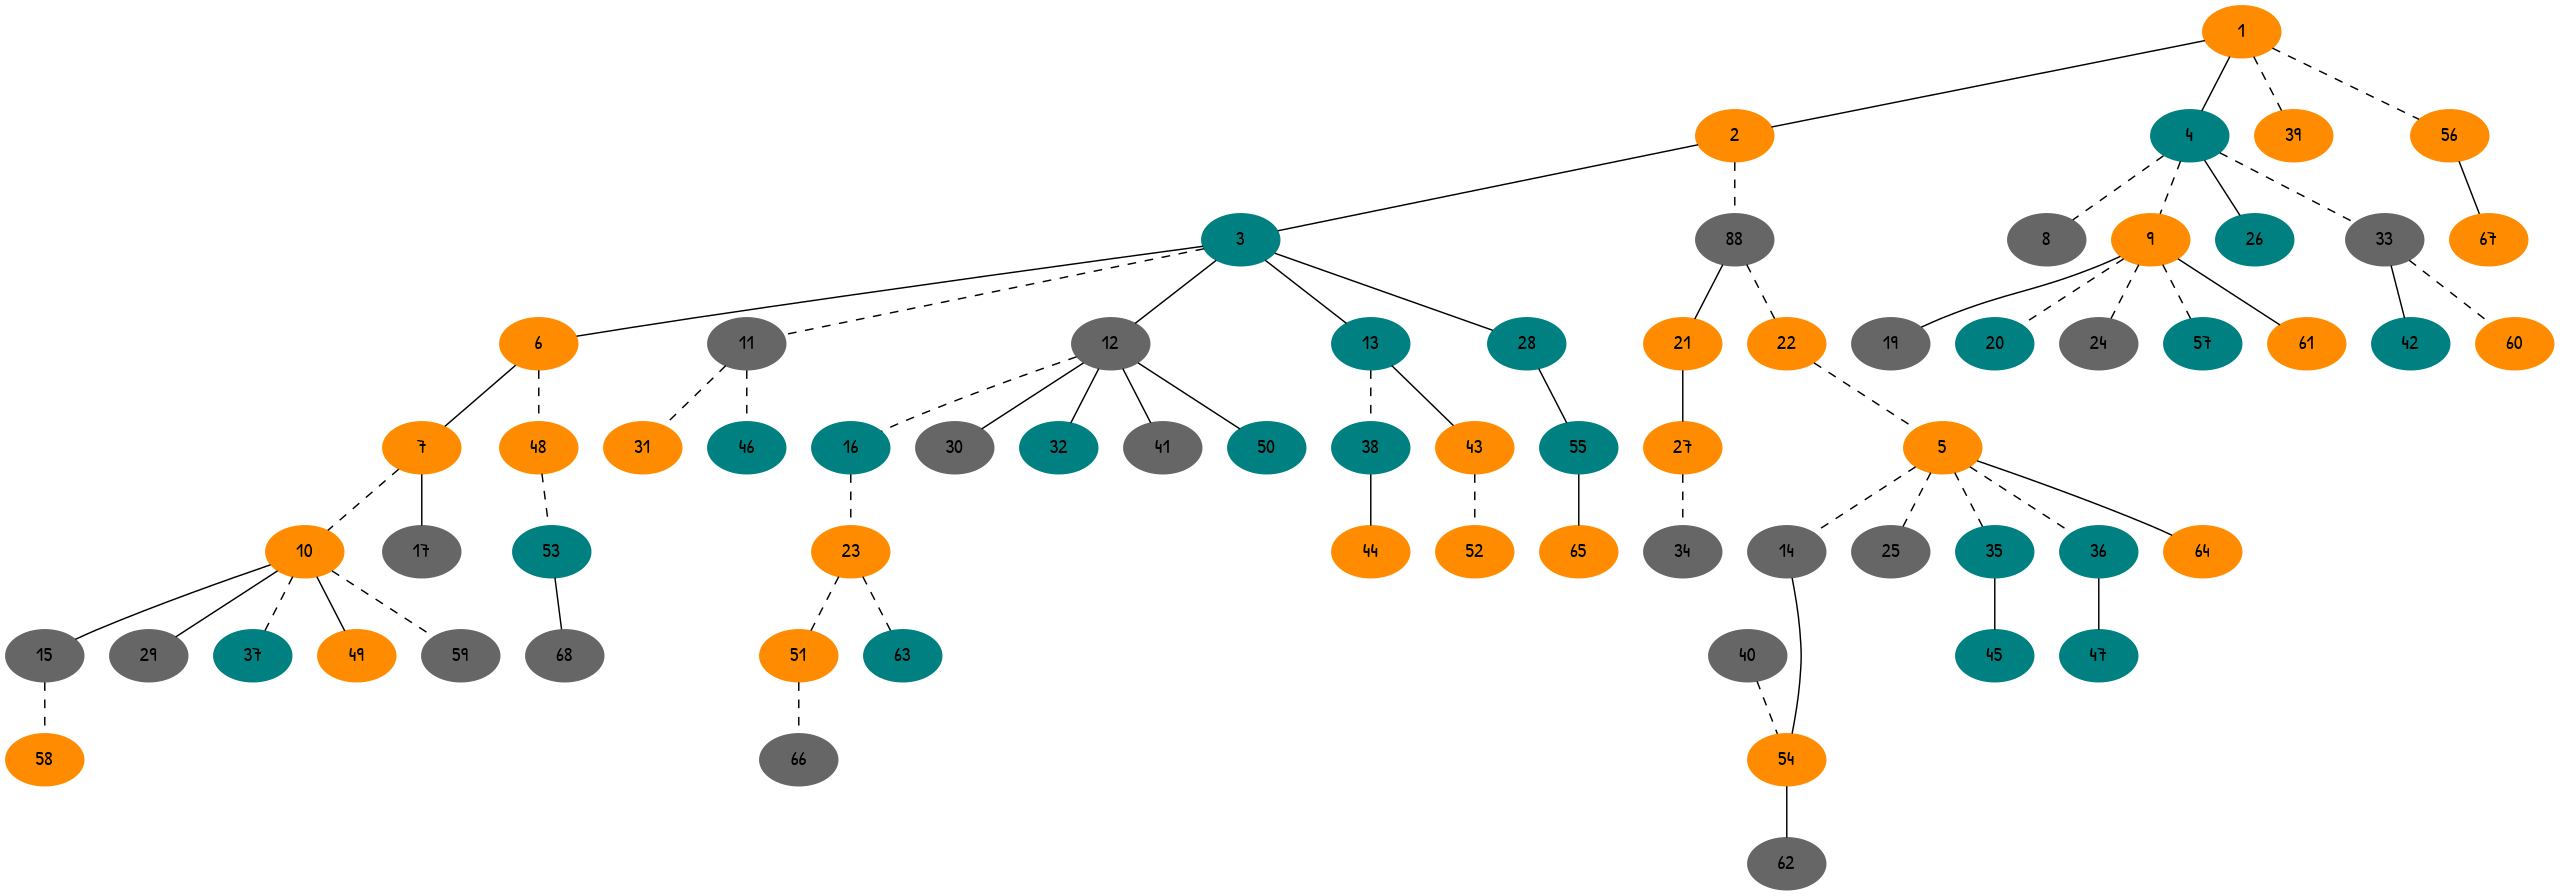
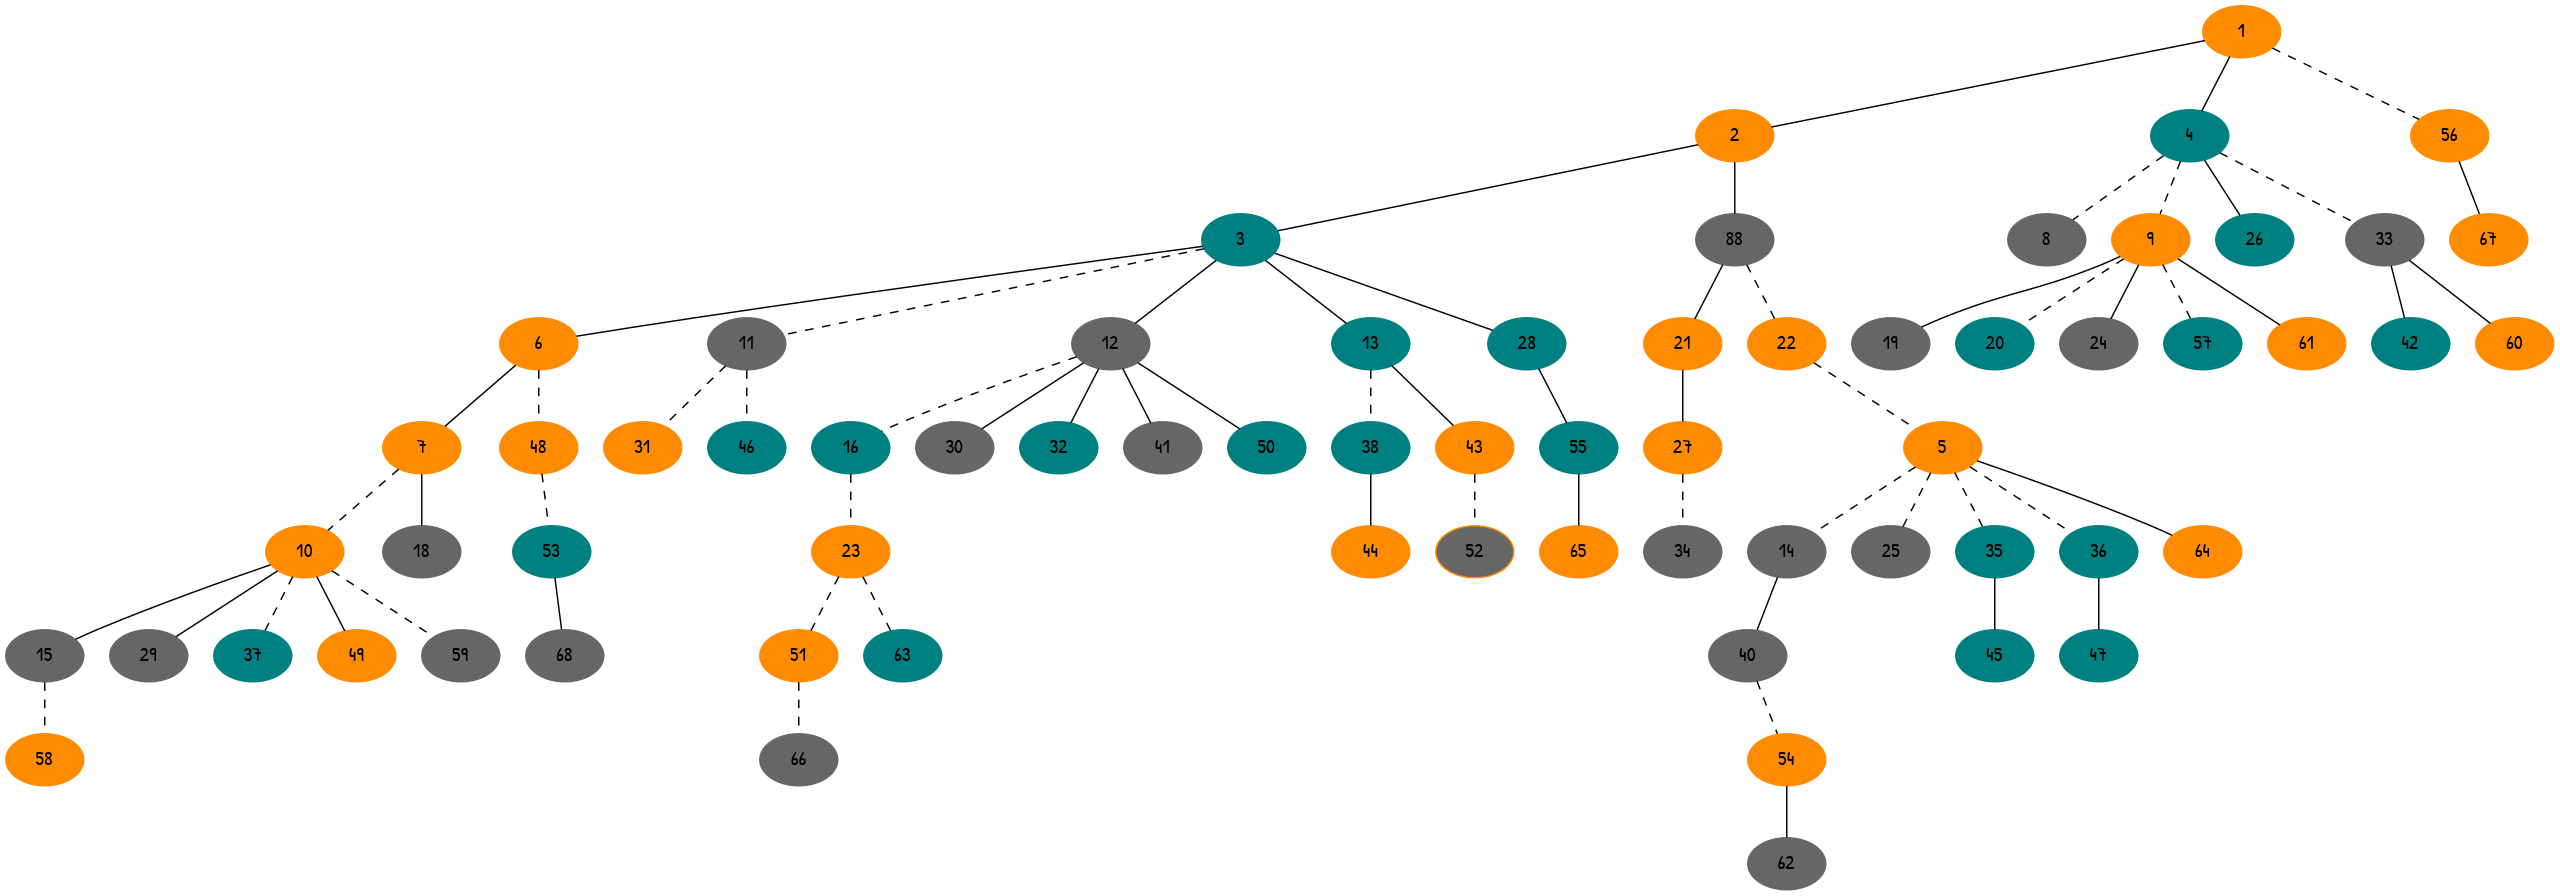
(2294, 136) -> none
(1735, 188) -> (1735, 188)
(2125, 292) -> (2125, 292)
(2450, 292) -> (2450, 292)
(422, 552) -> (422, 552)
(1475, 552) -> (1475, 552)
(1801, 656) -> (1767, 604)
